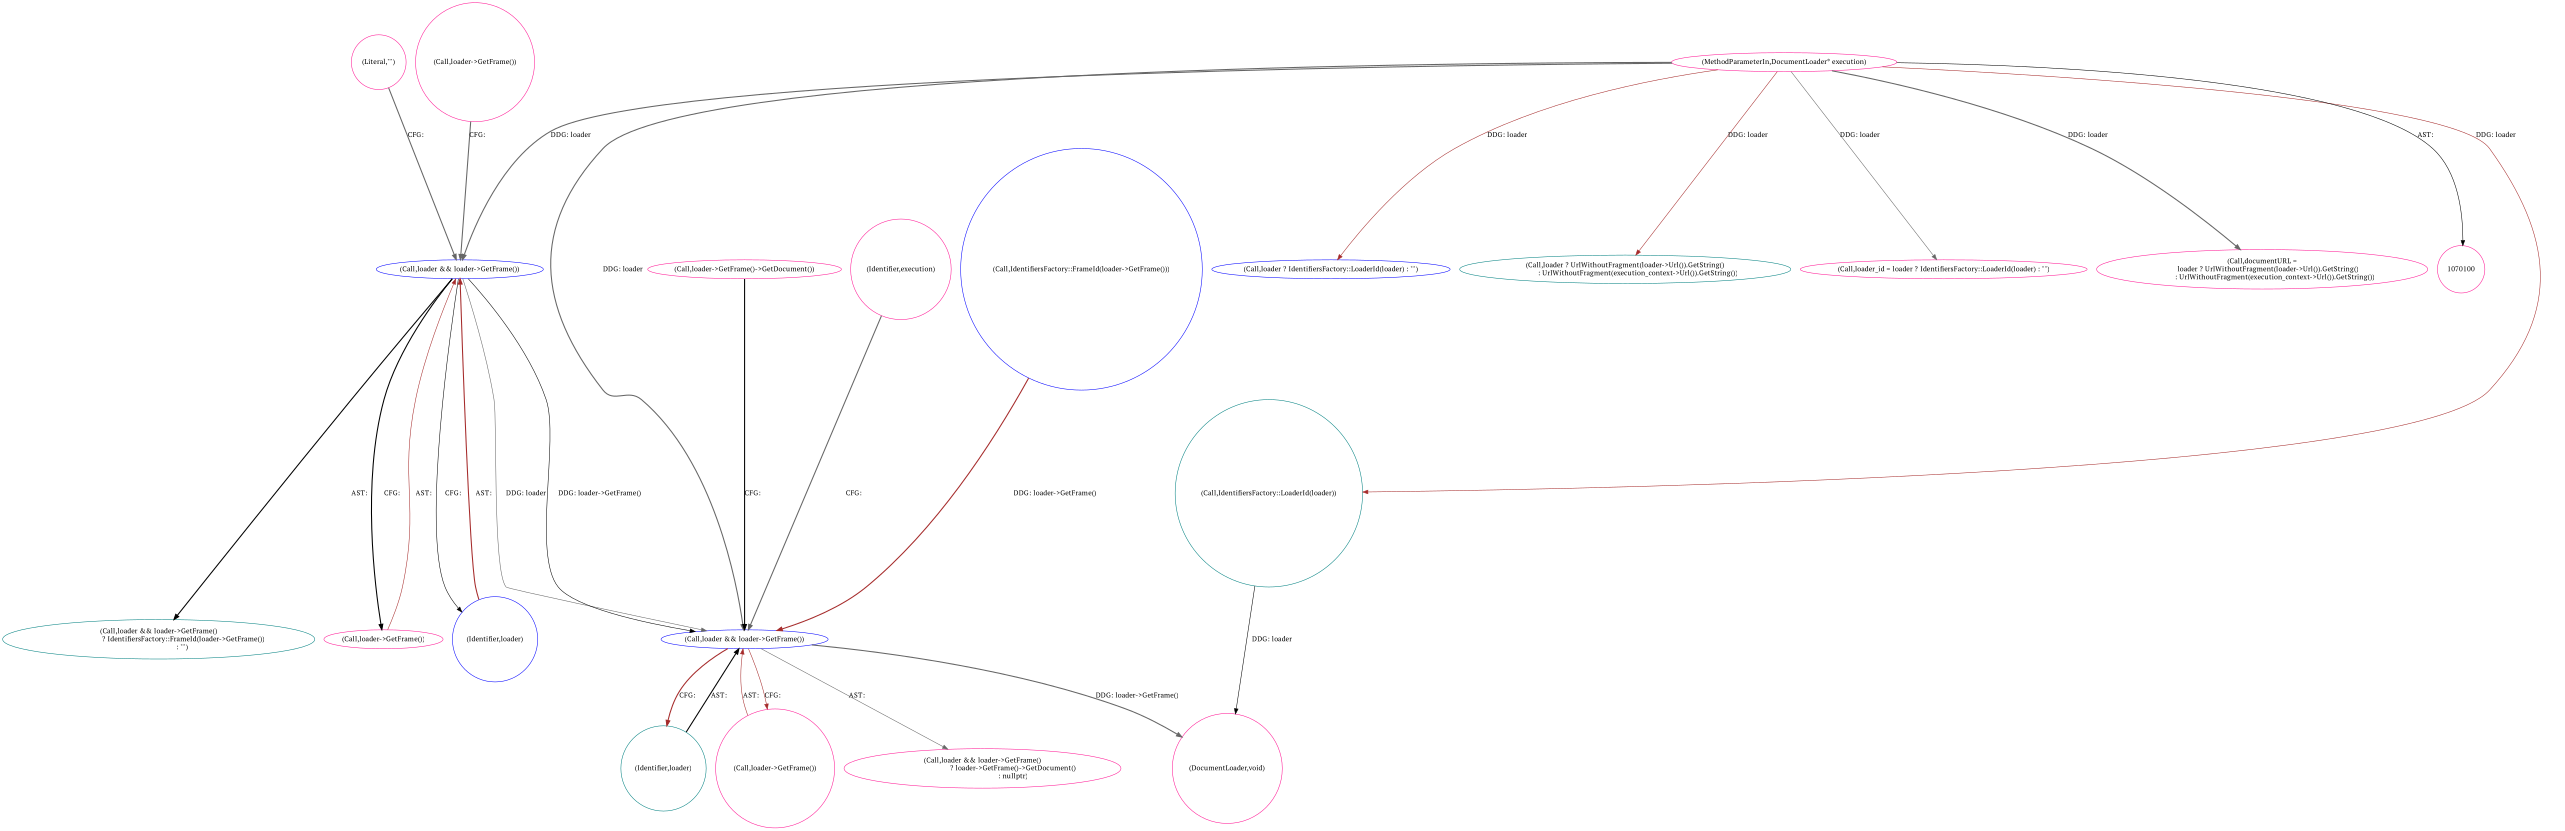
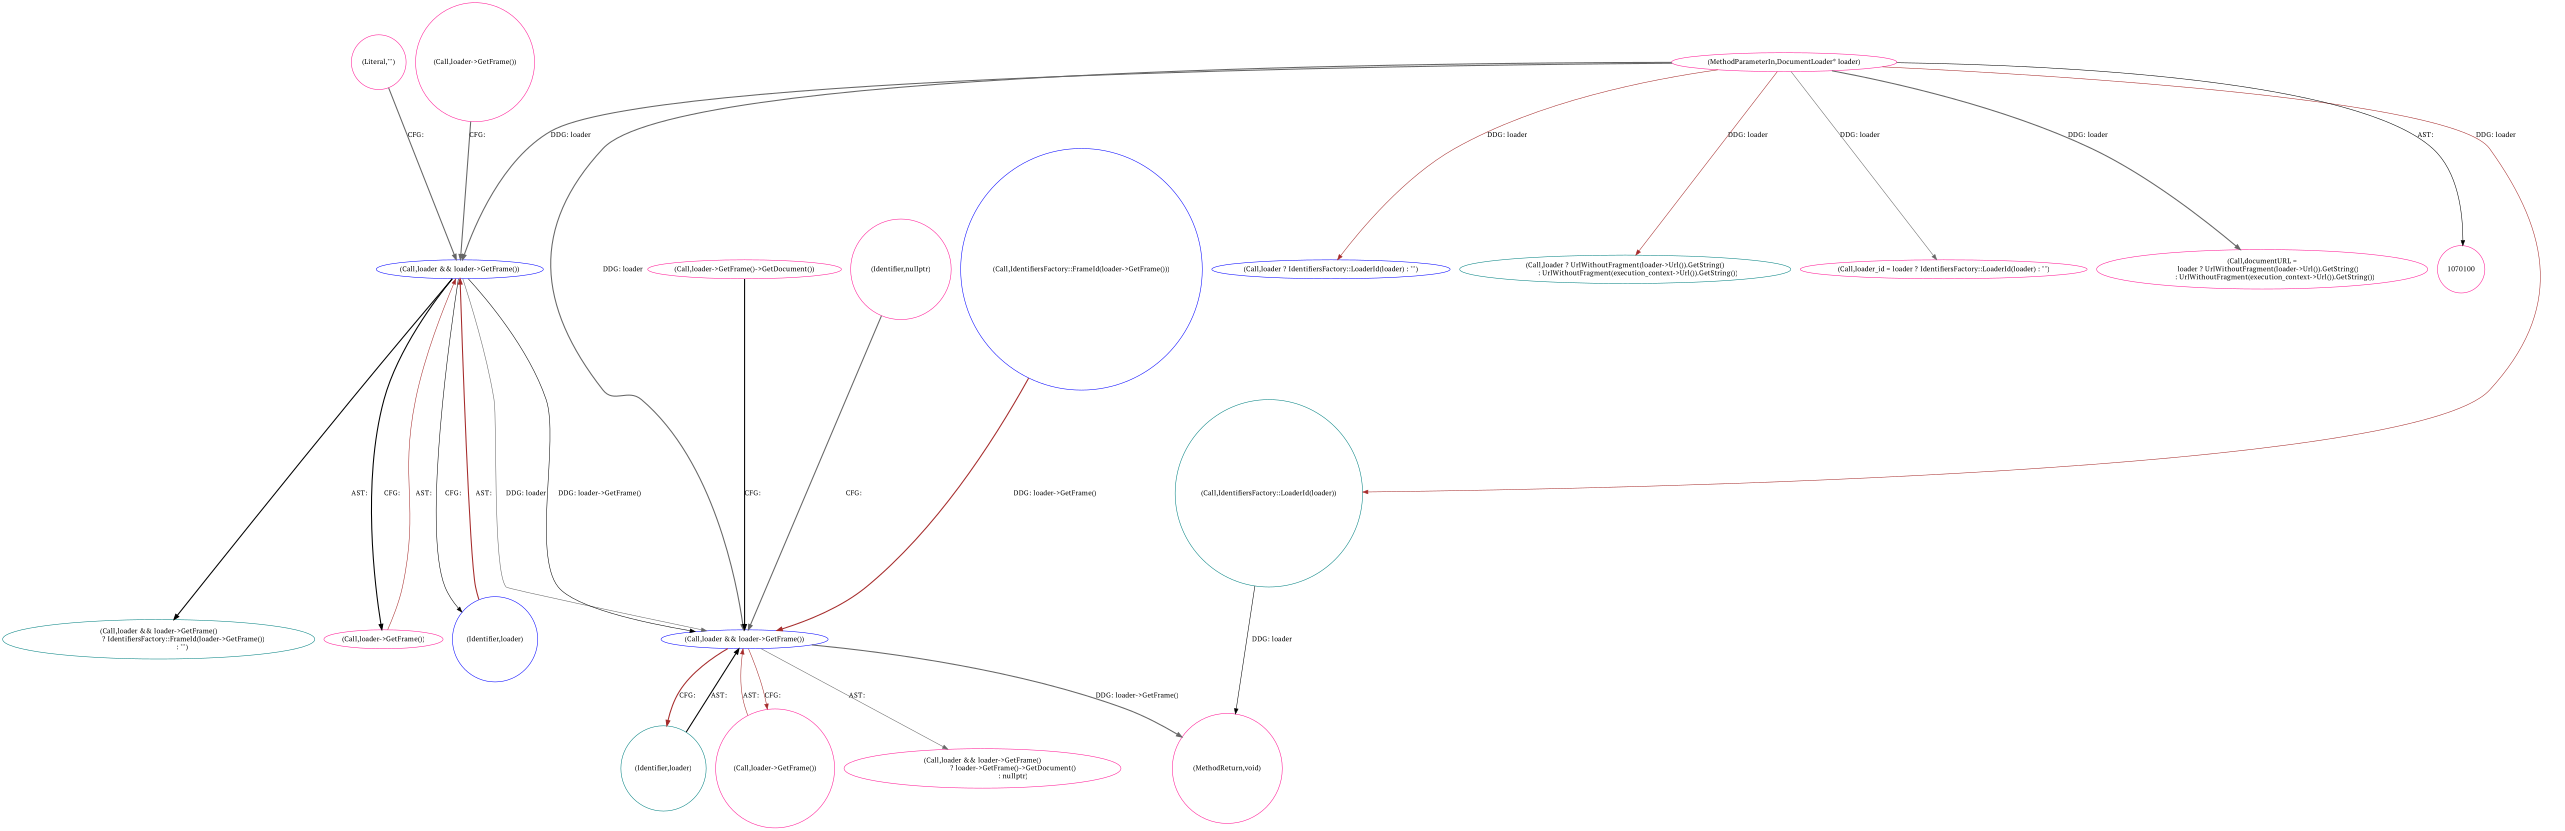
(1784, 62) -> (1784, 62)
(901, 269) -> (901, 269)
(1227, 768) -> (1227, 768)
